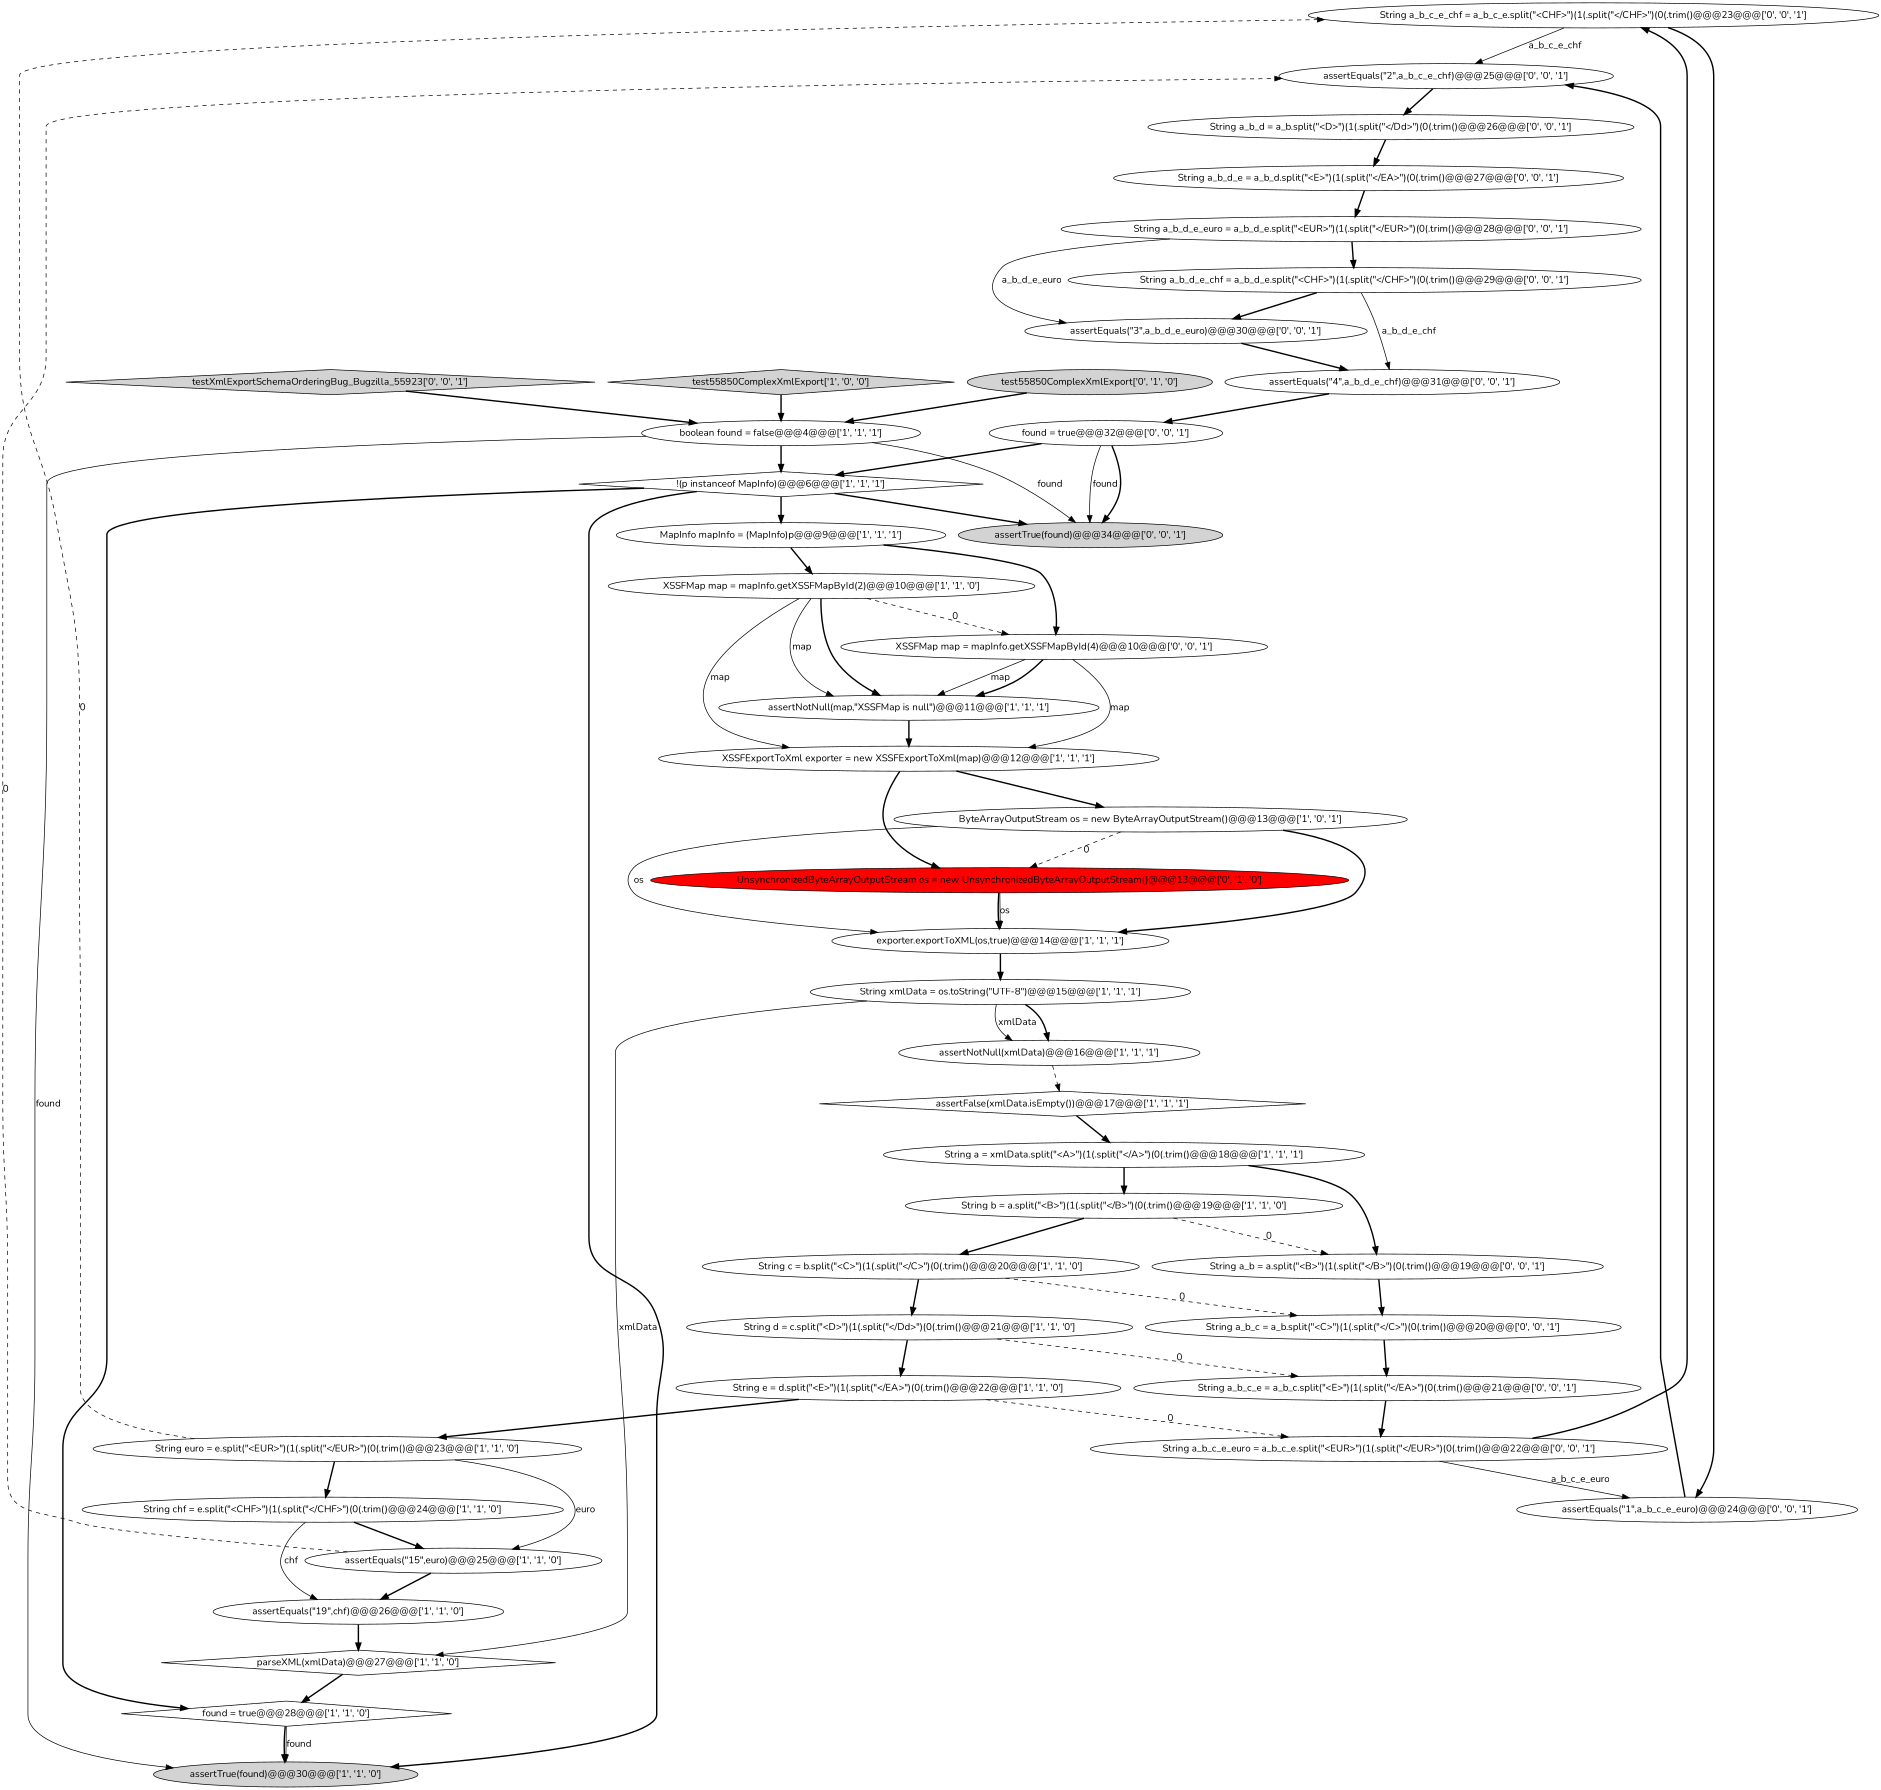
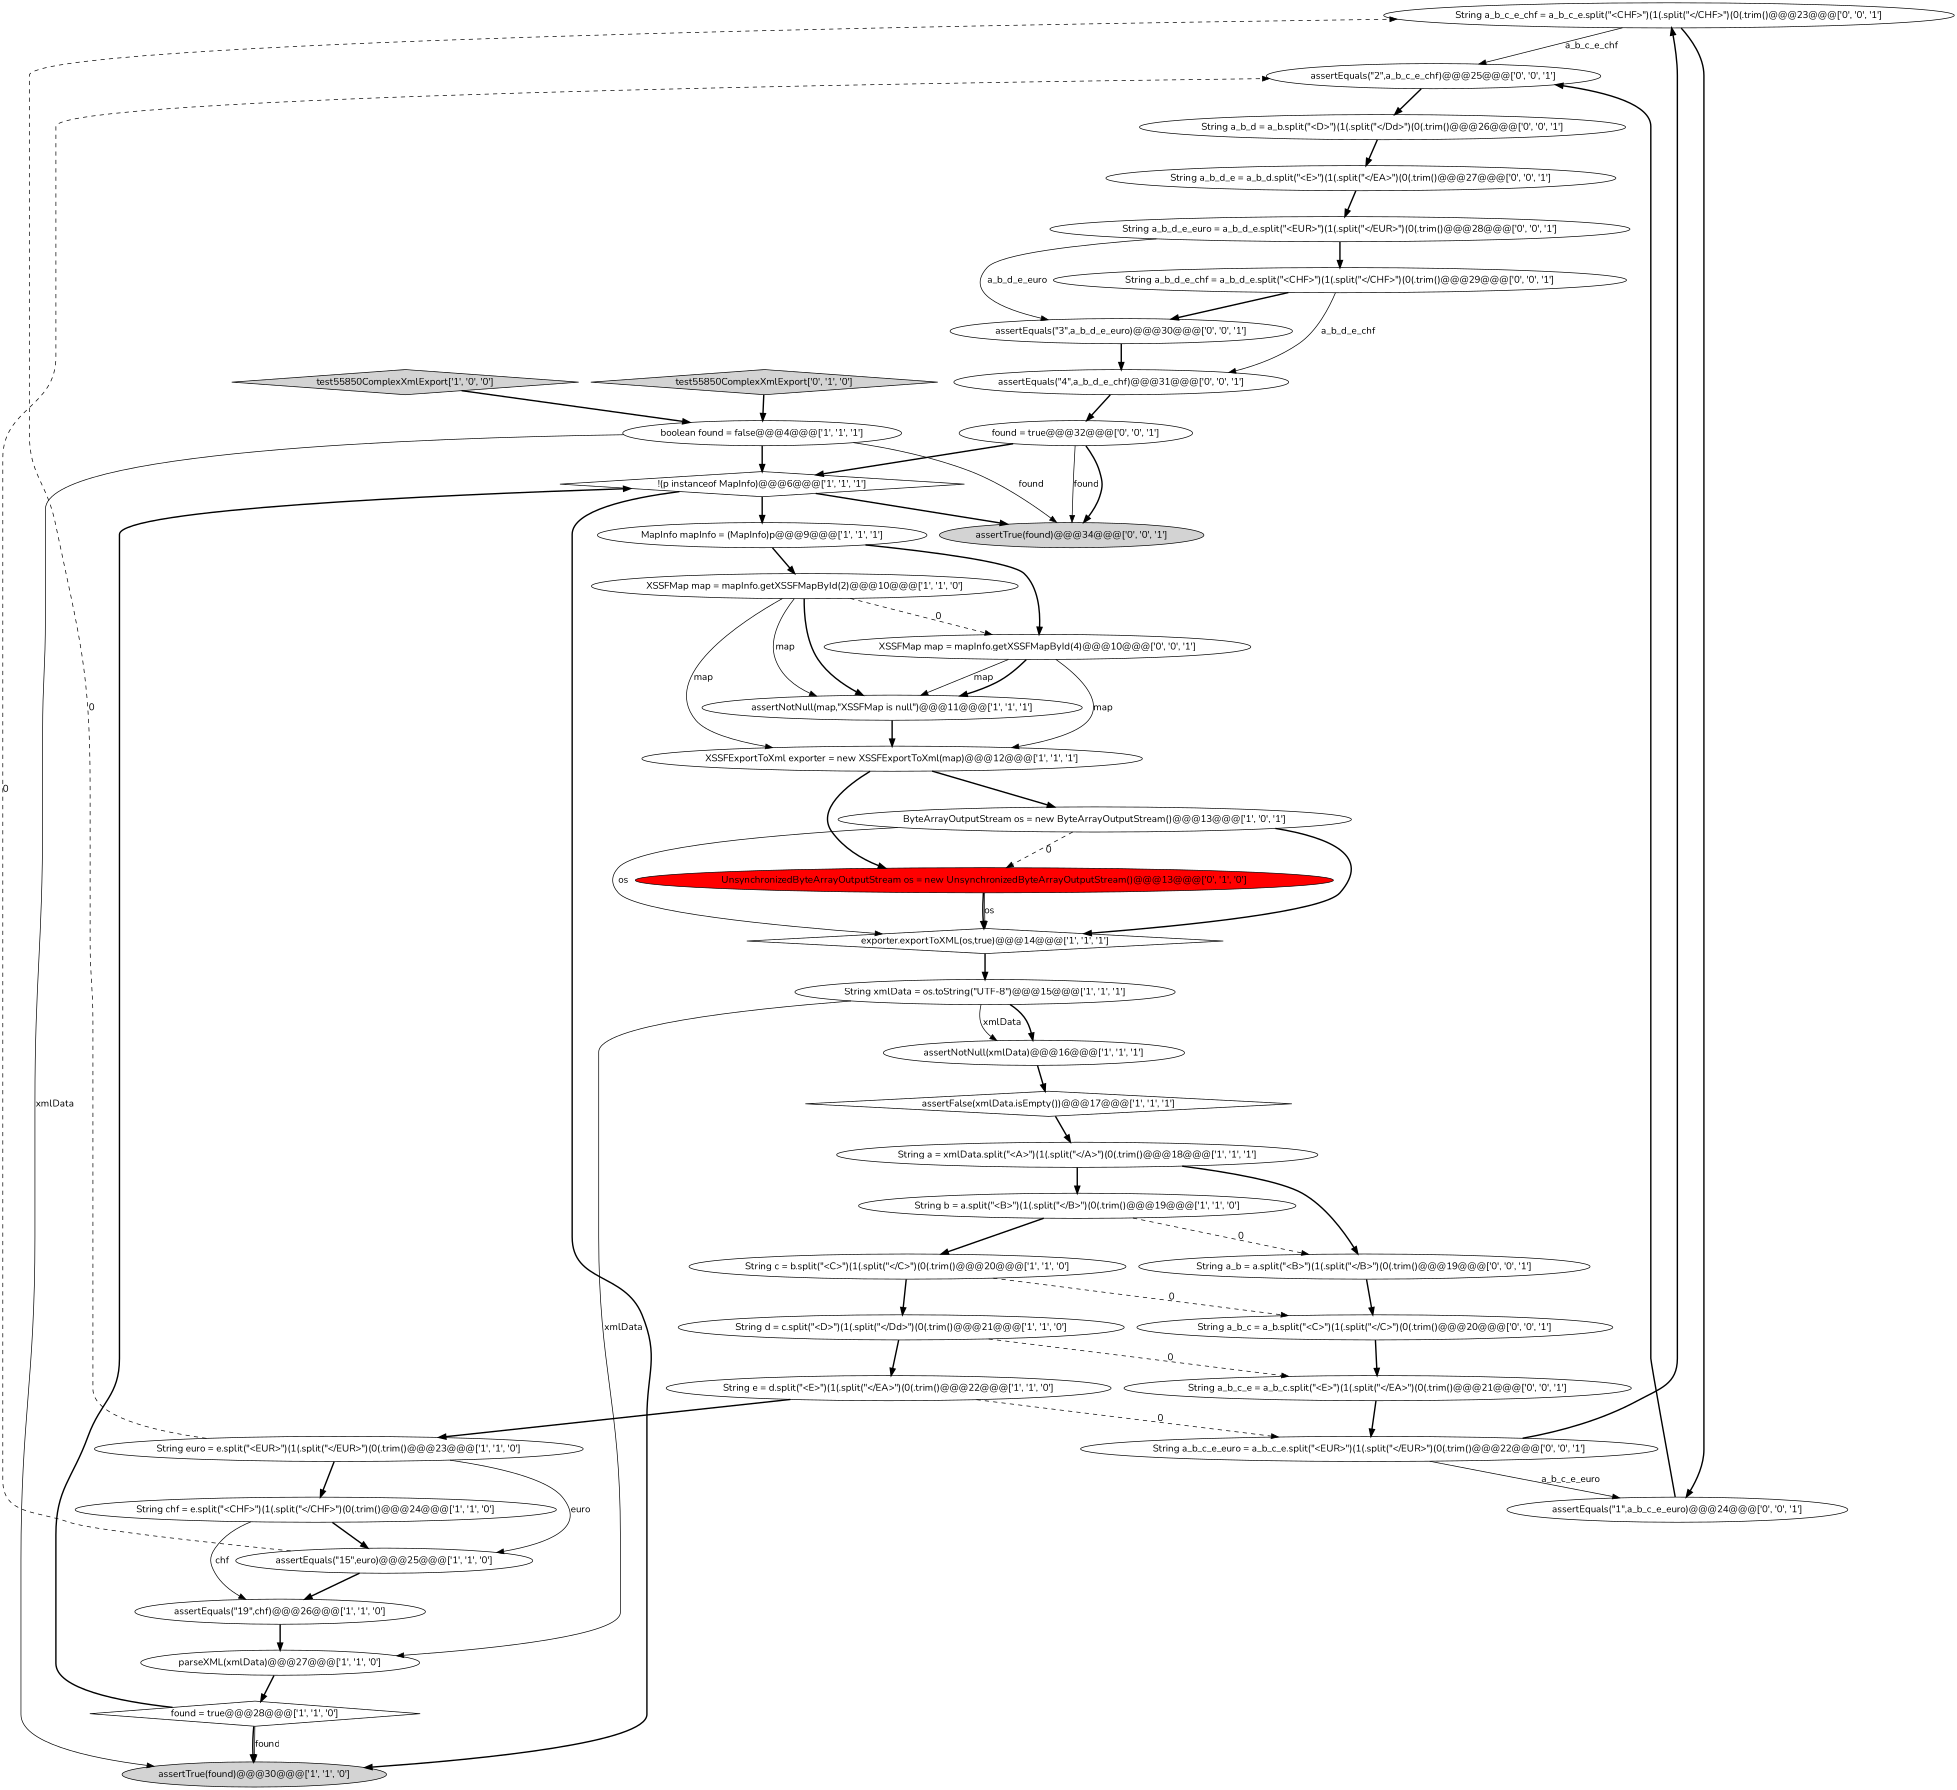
(330, 382) -> none
(1090, 382) -> (764, 382)
(107, 901) -> (119, 917)
(1000, 941) -> (985, 941)
(1055, 1075) -> (1040, 1075)
(49, 1104) -> (55, 1104)
(358, 1663) -> (280, 1663)
